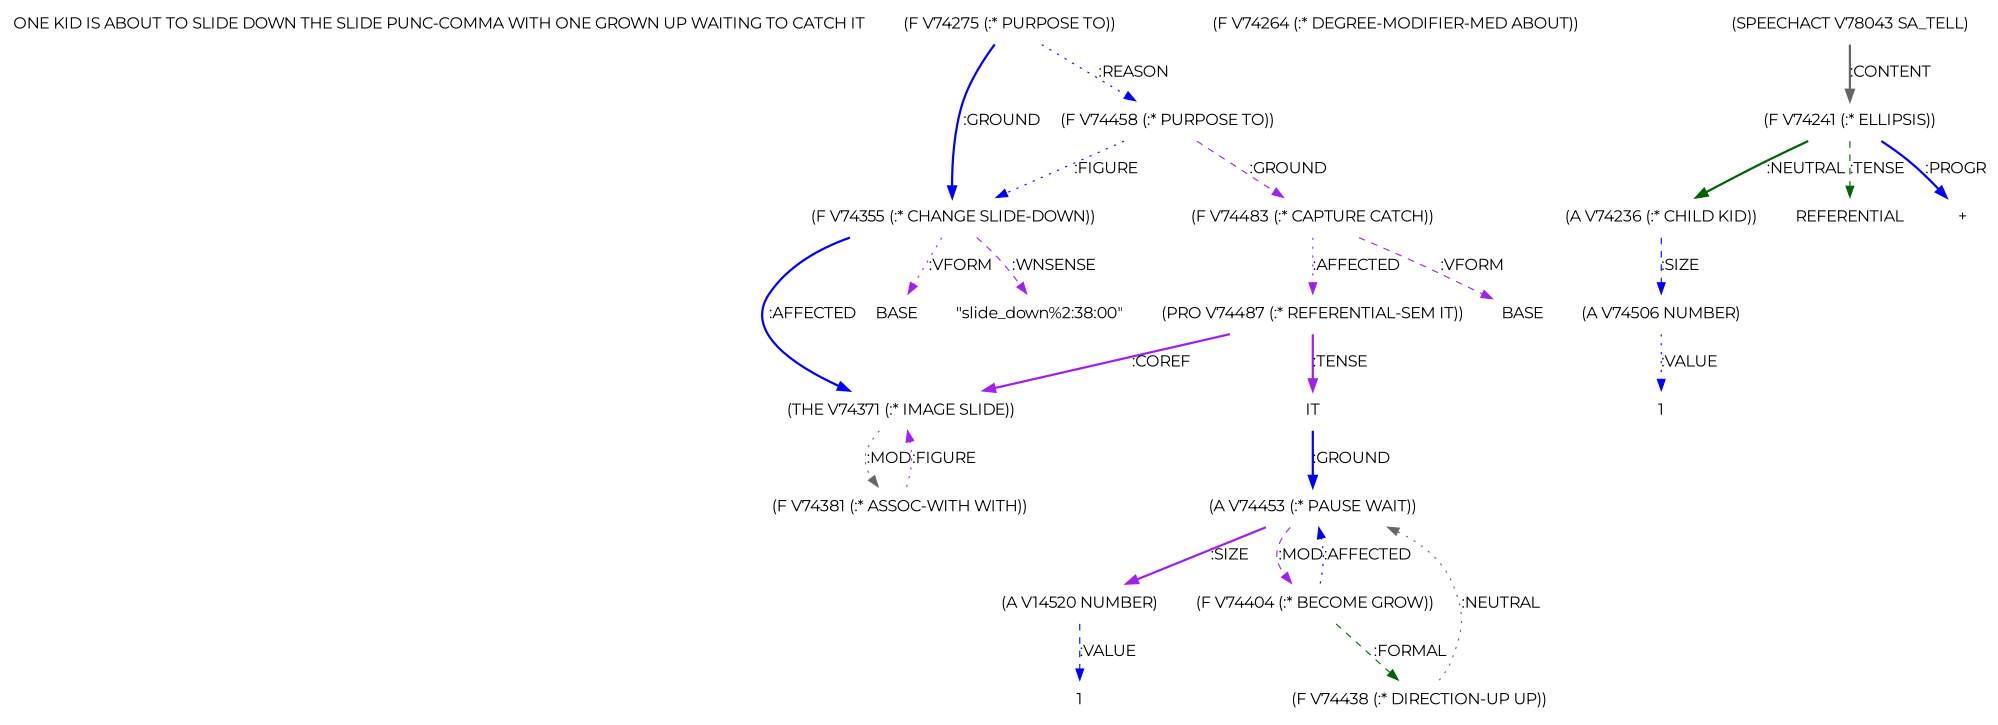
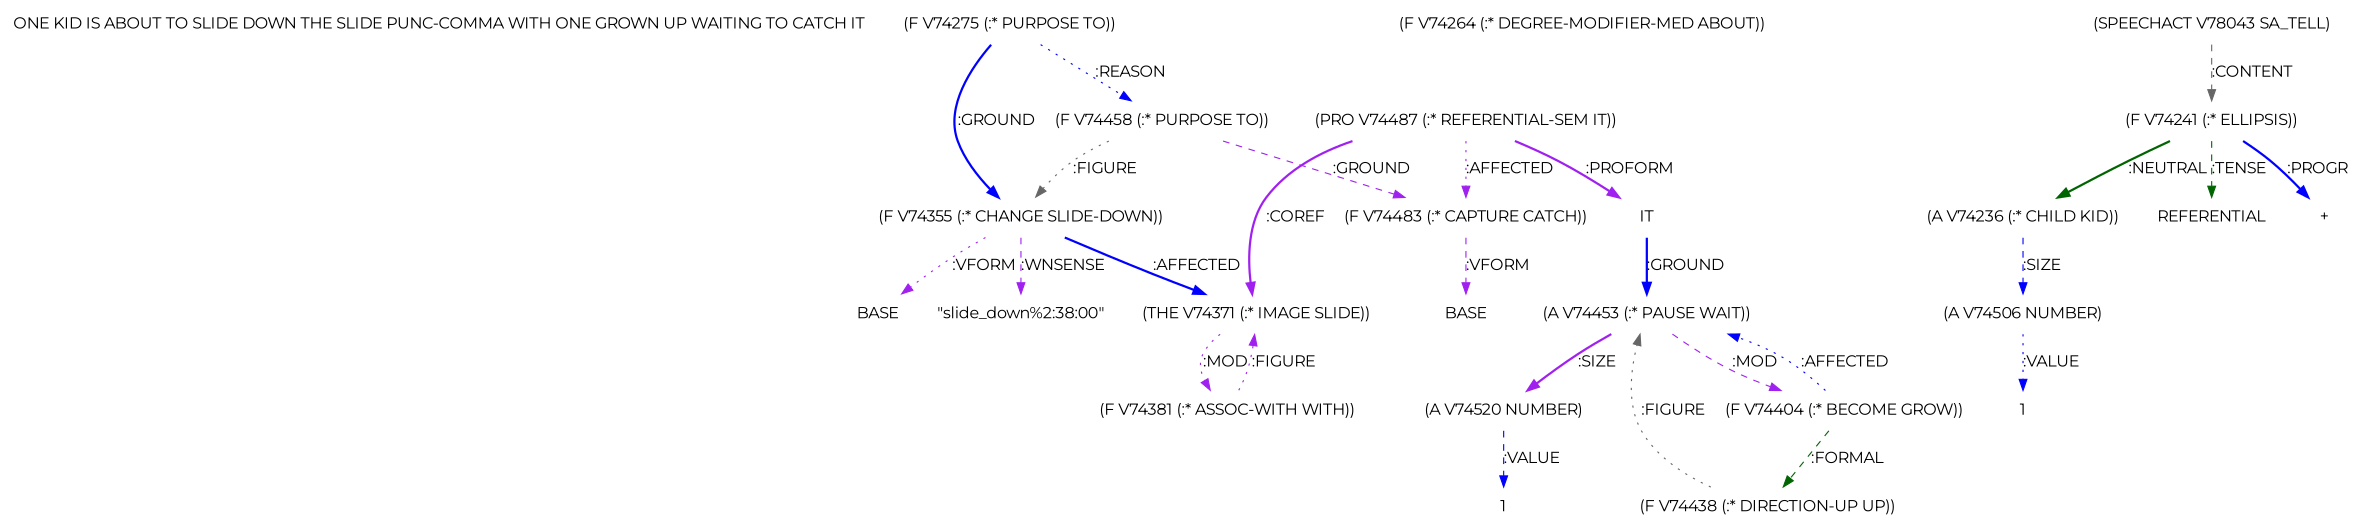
(1850, 67) -> (2212, 67)
(1065, 167) -> (1073, 161)
(1313, 260) -> (1466, 164)
(1340, 362) -> (1630, 169)
(866, 453) -> (1203, 355)
(1080, 604) -> (1504, 411)
(1501, 604) -> (1673, 411)
